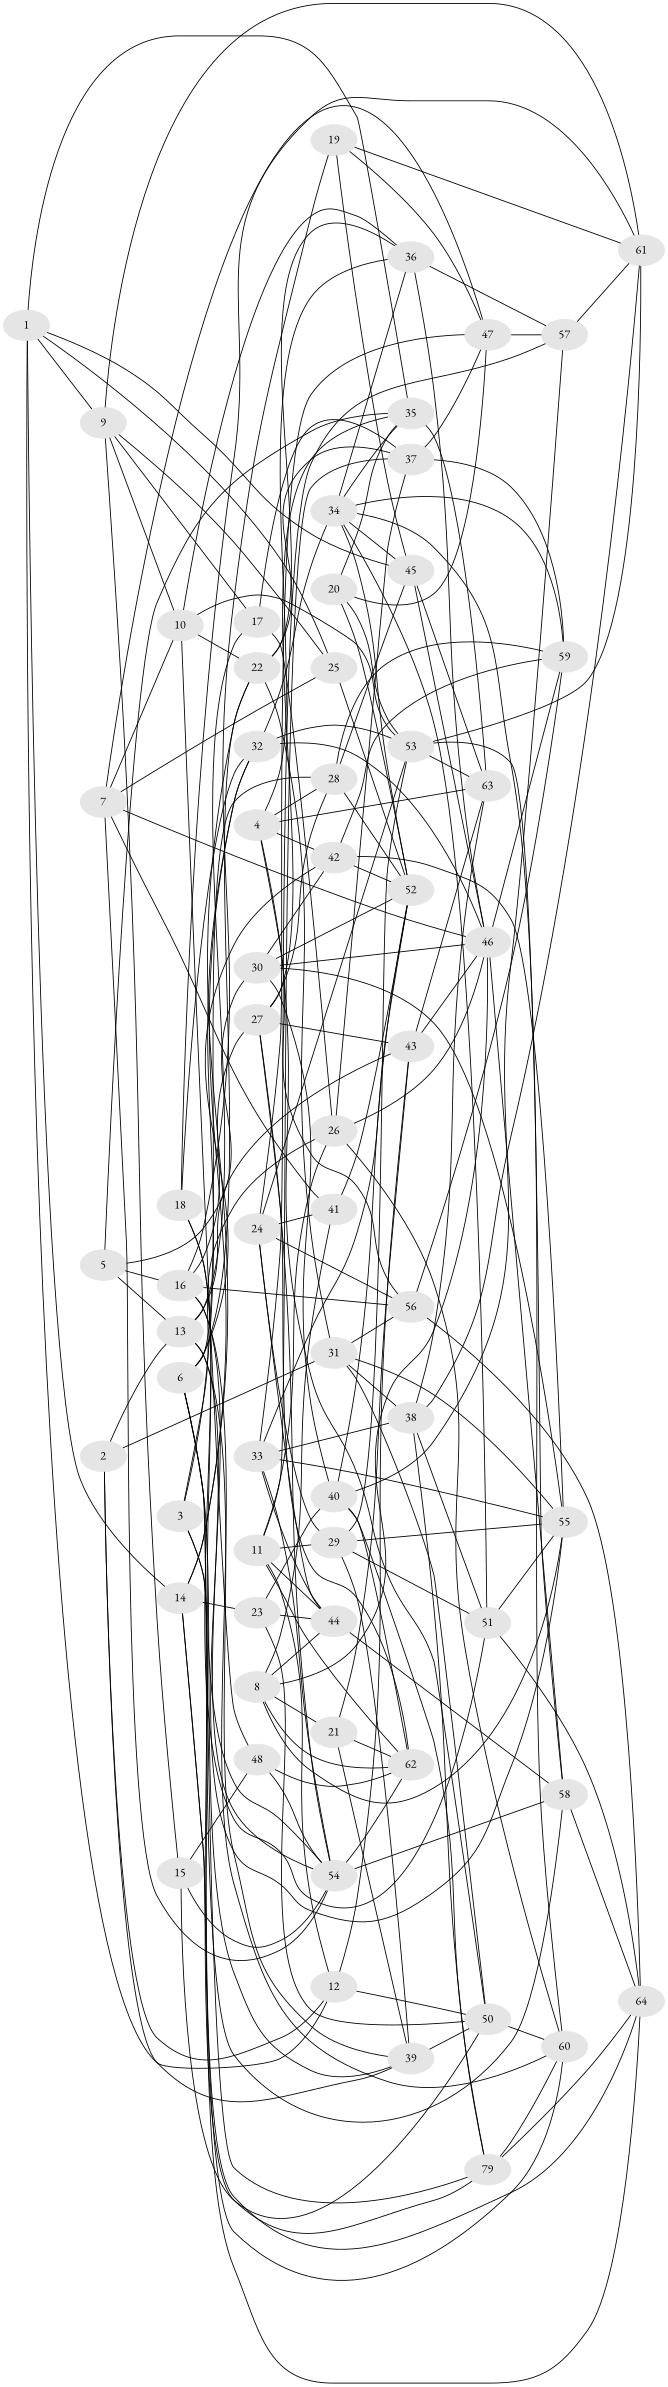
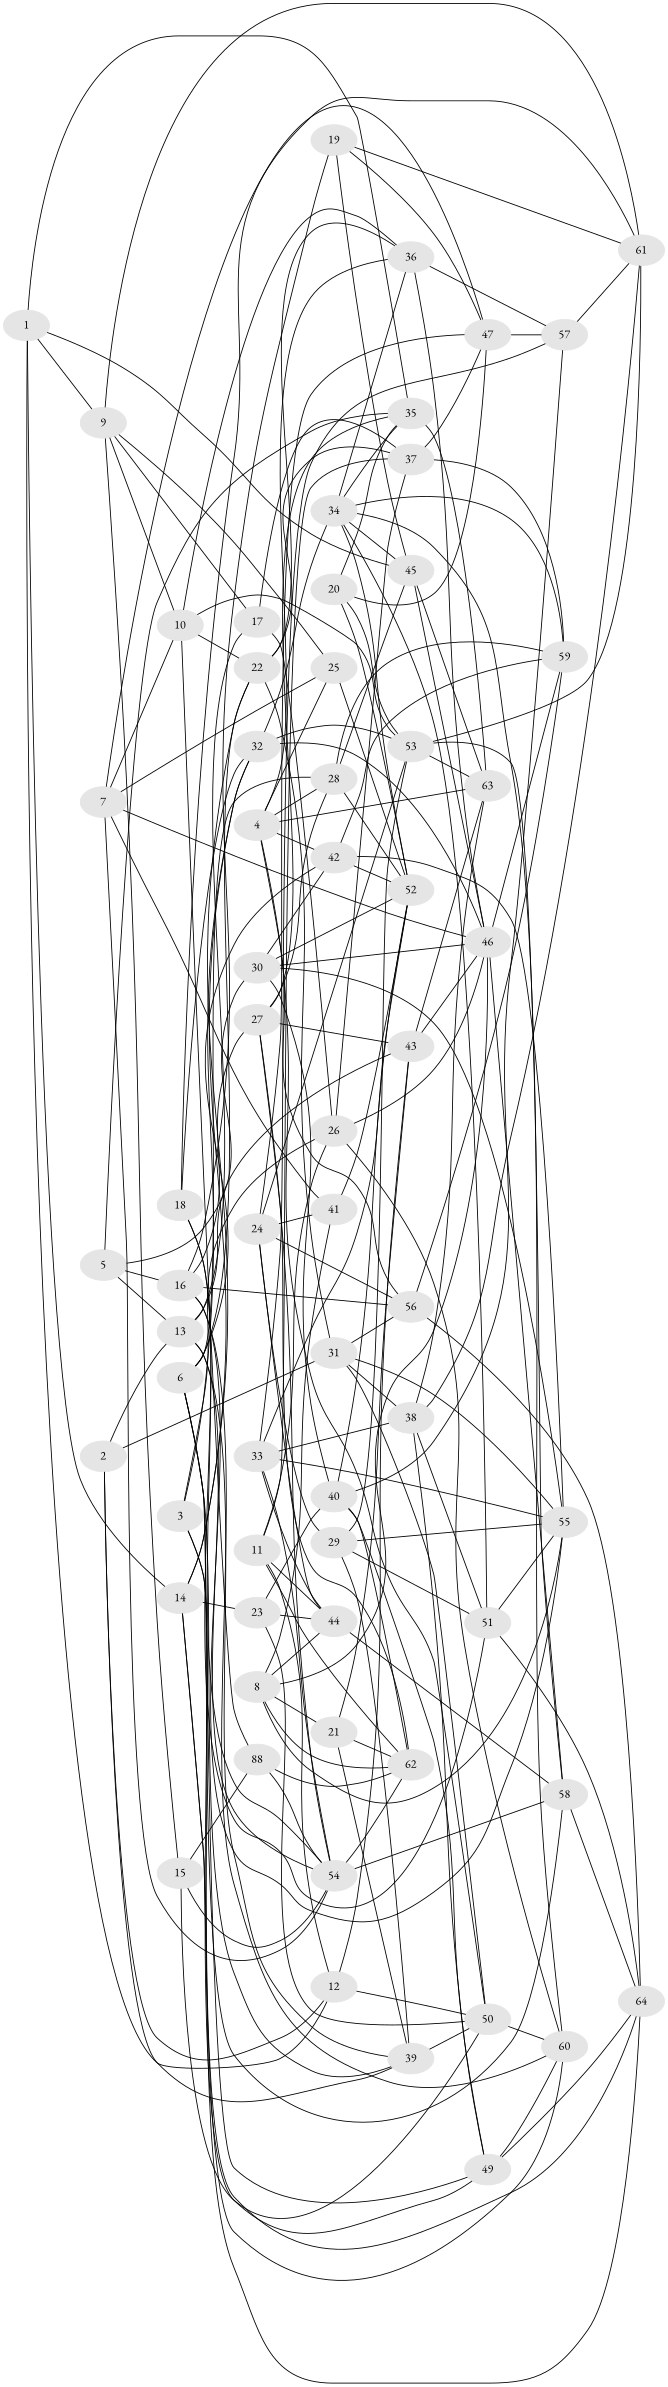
(201, 467) -> (300, 737)
(296, 1546) -> none
(257, 1760) -> (257, 1760)
(488, 2170) -> (488, 2170)
